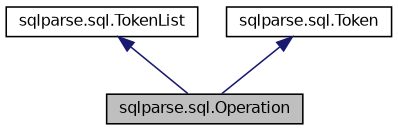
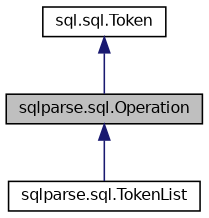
(309, 22) -> (104, 22)
(159, 70) -> (104, 161)
